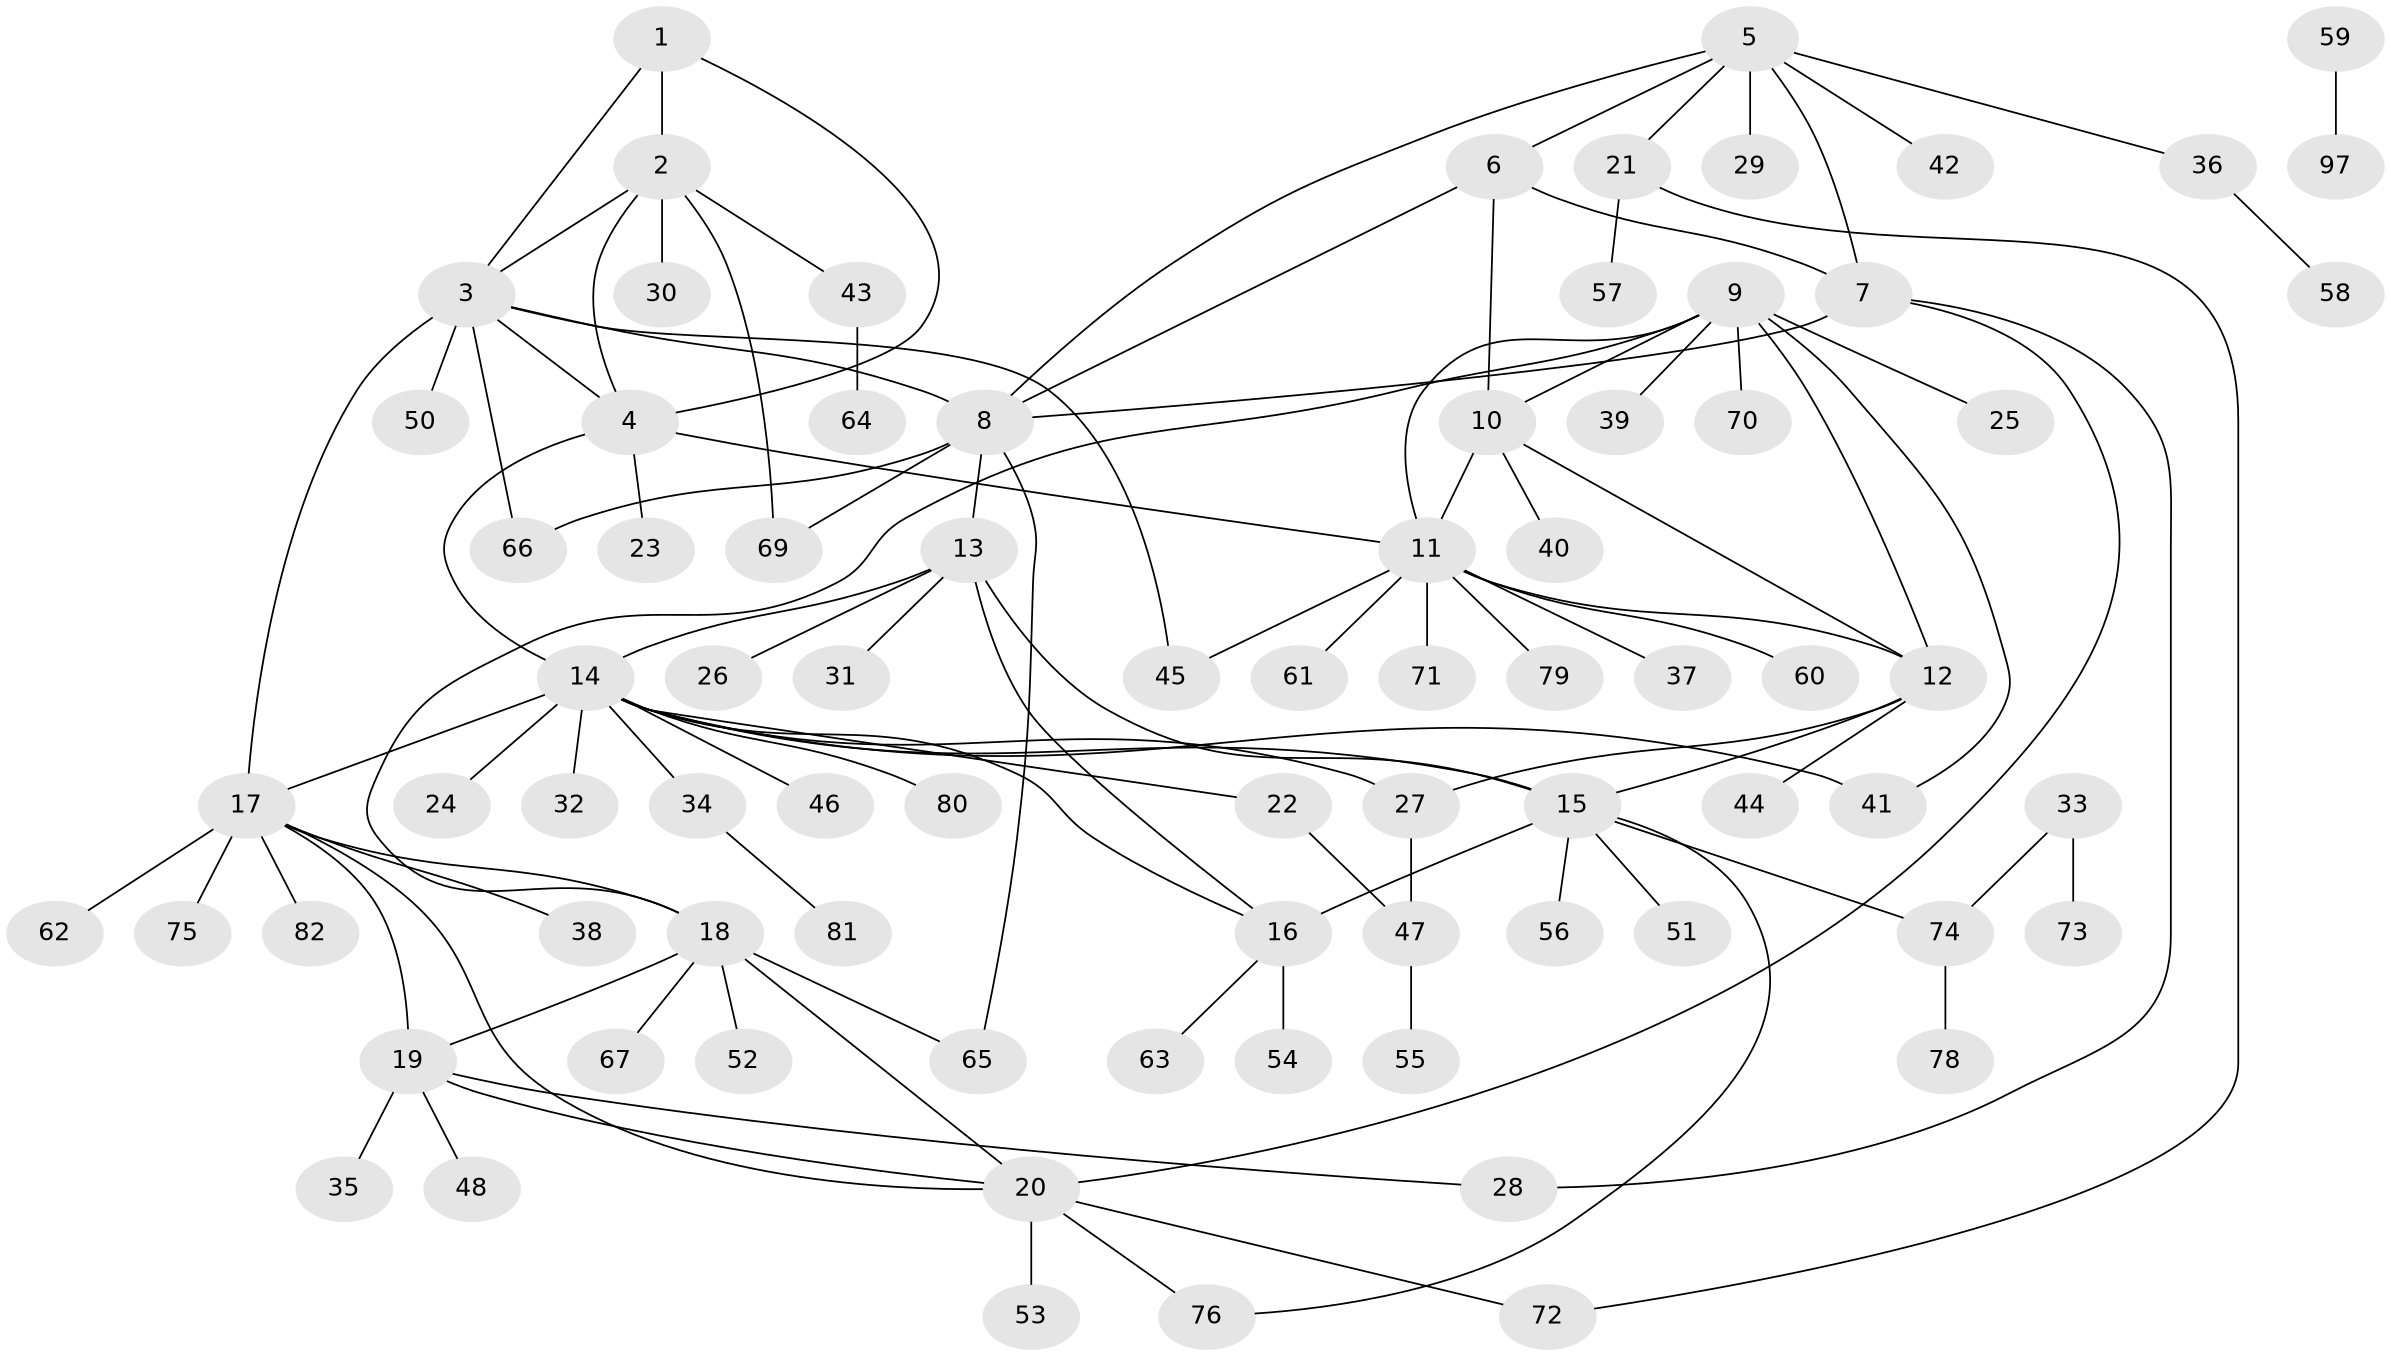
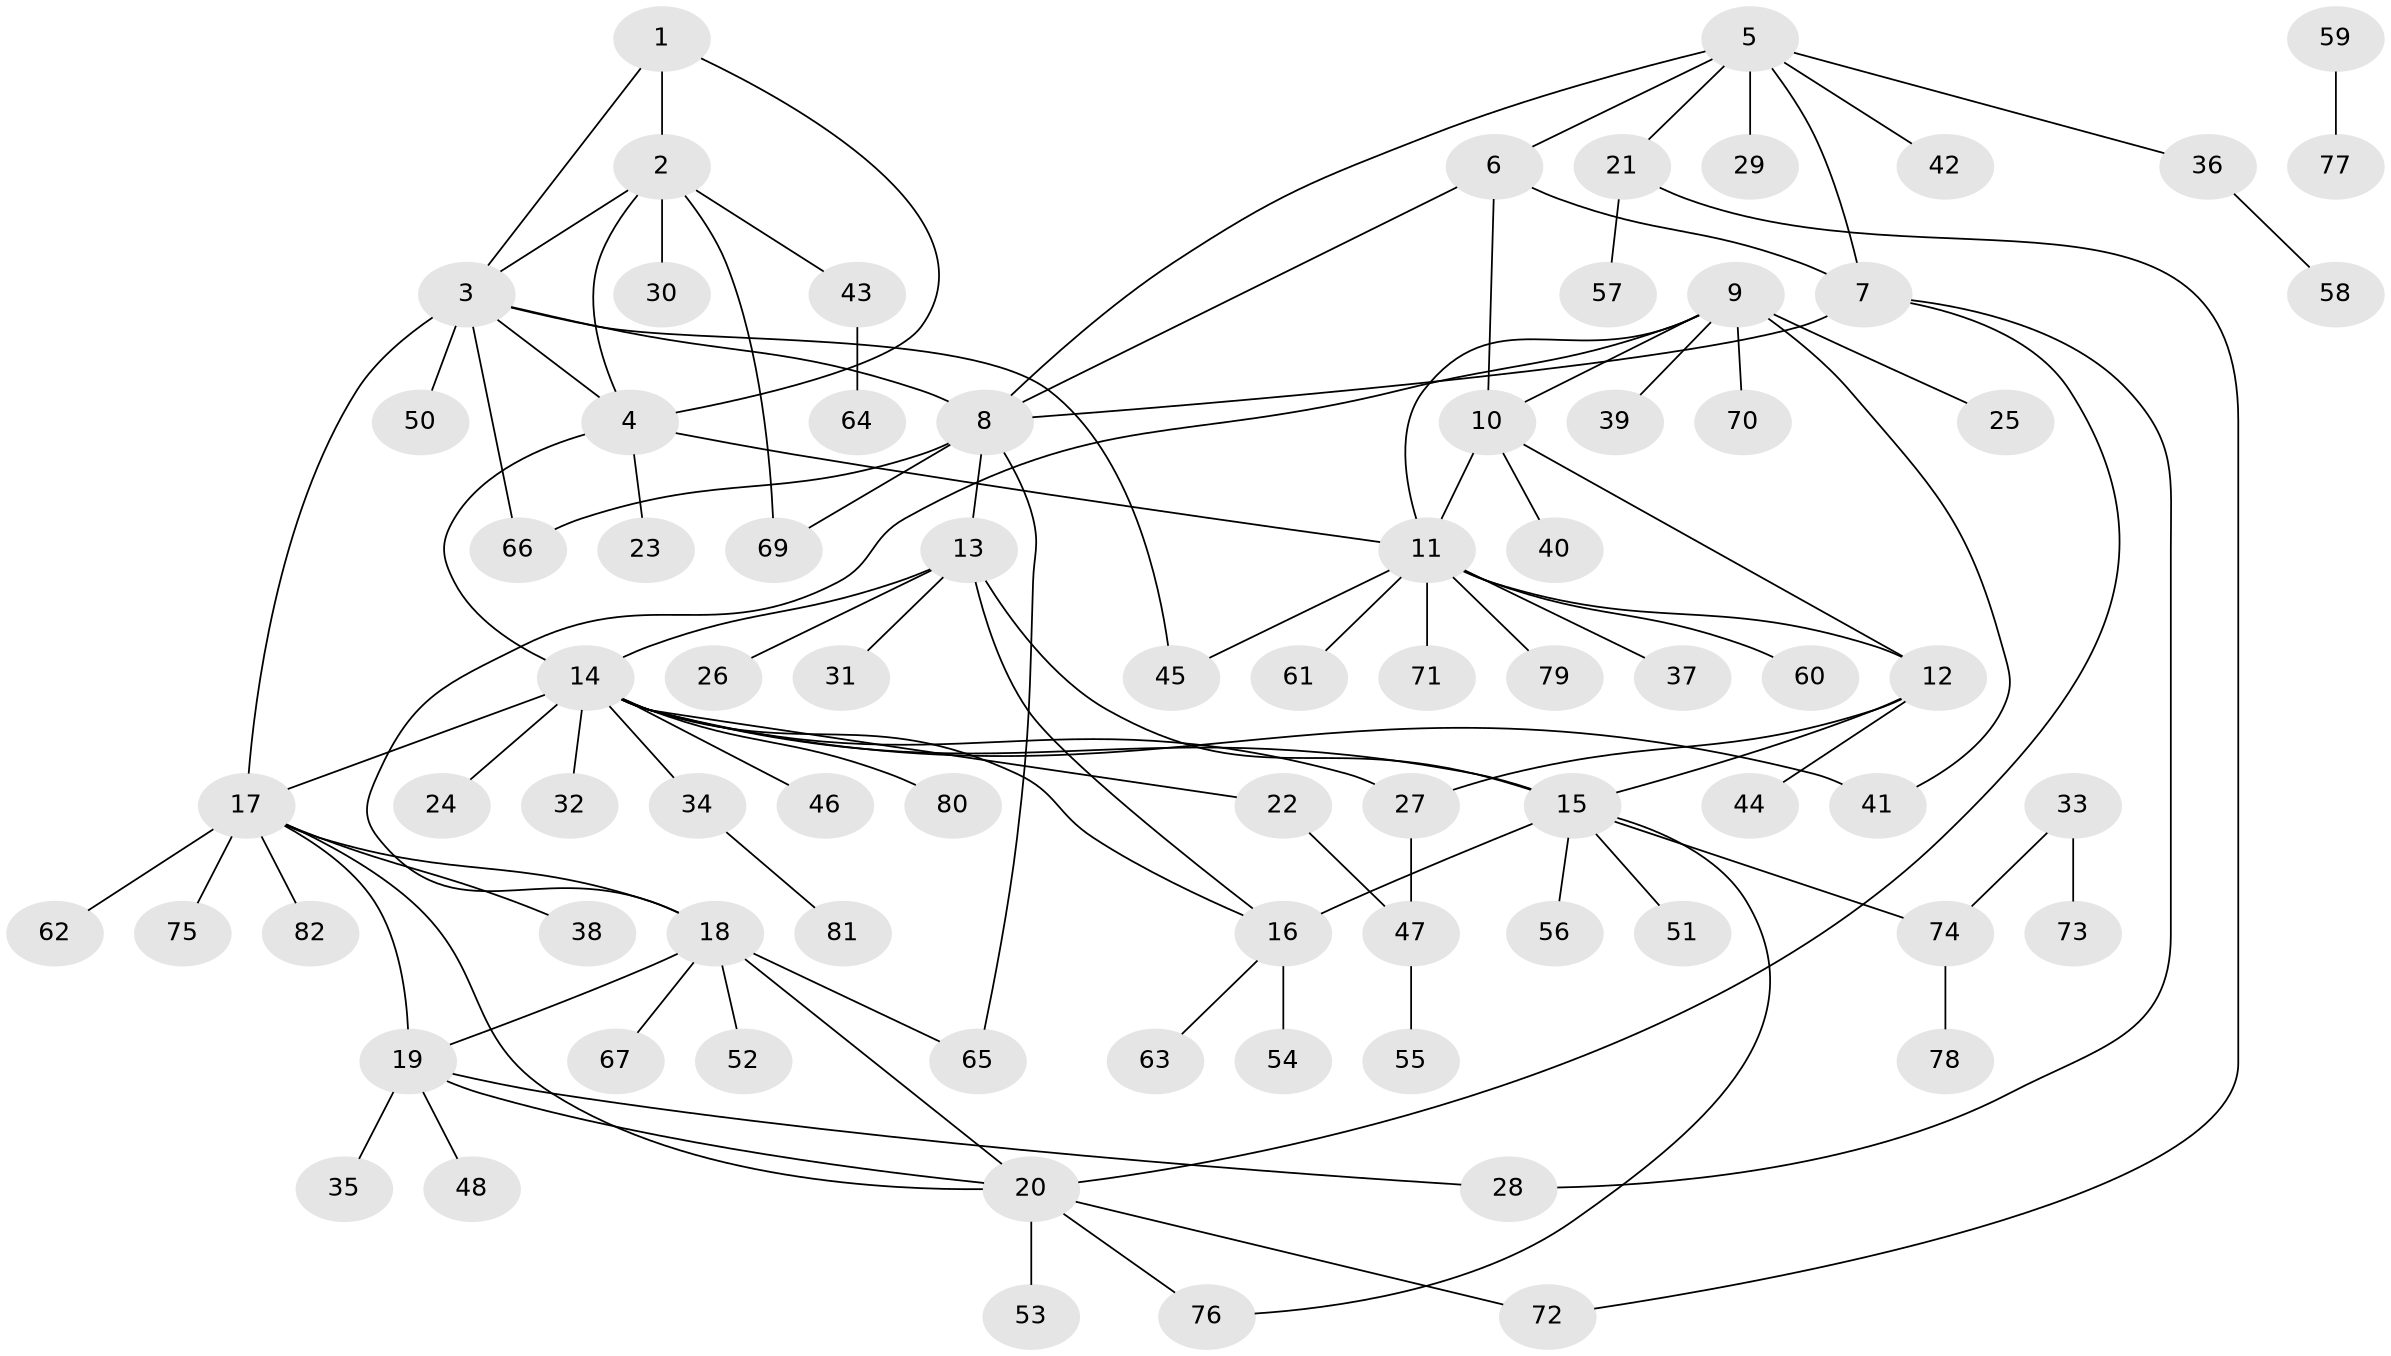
(2336, 167) -> (2336, 167)
(1854, 479) -> none
